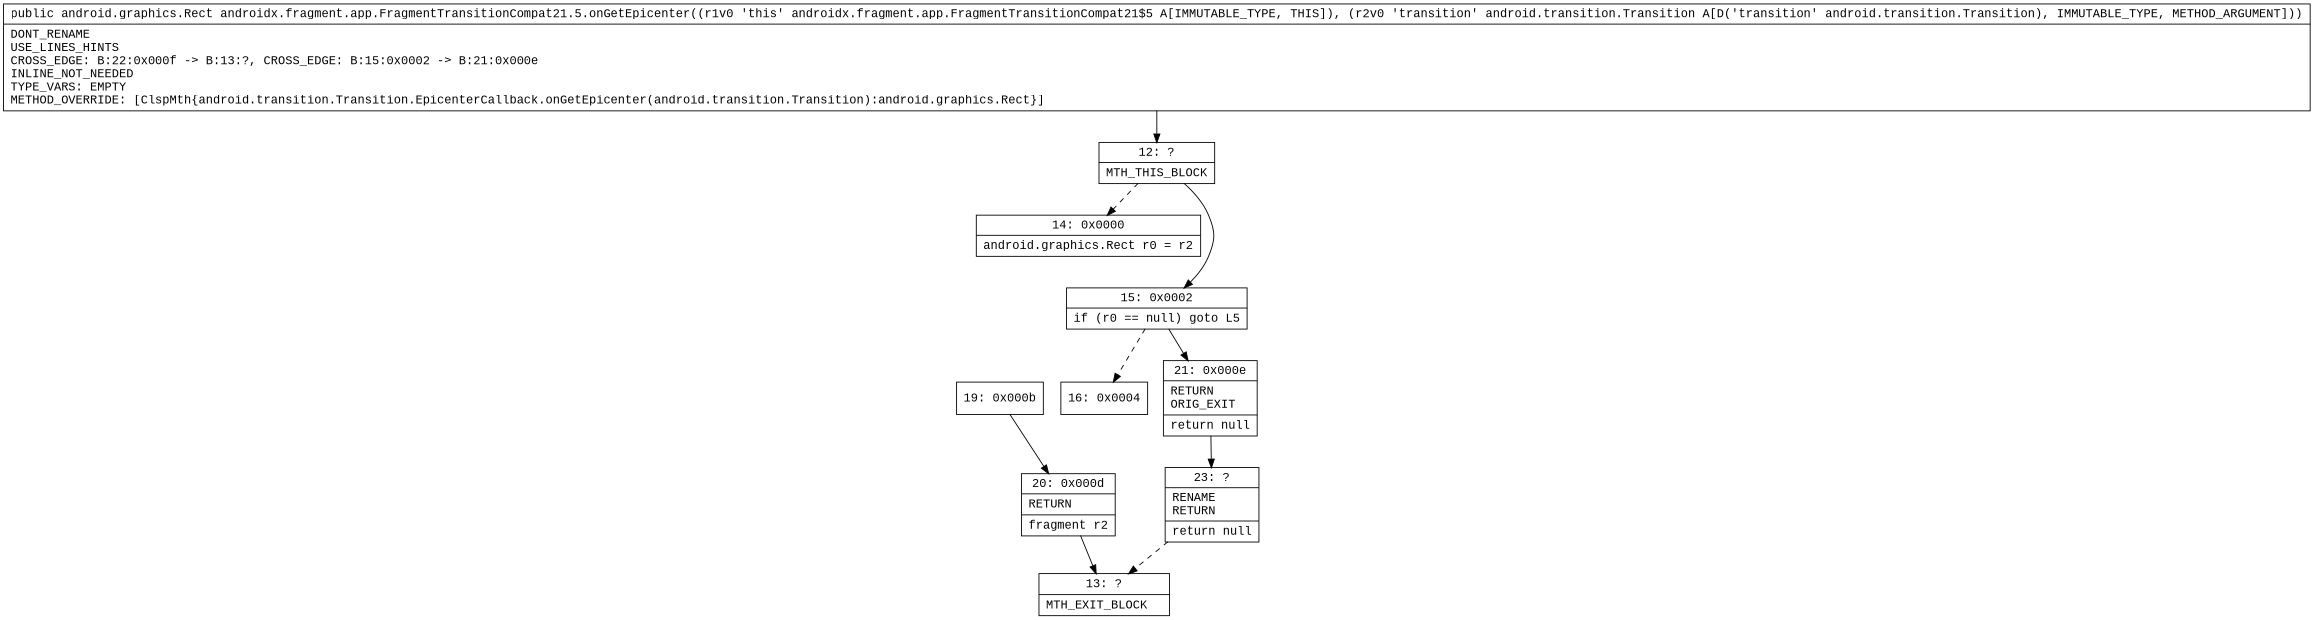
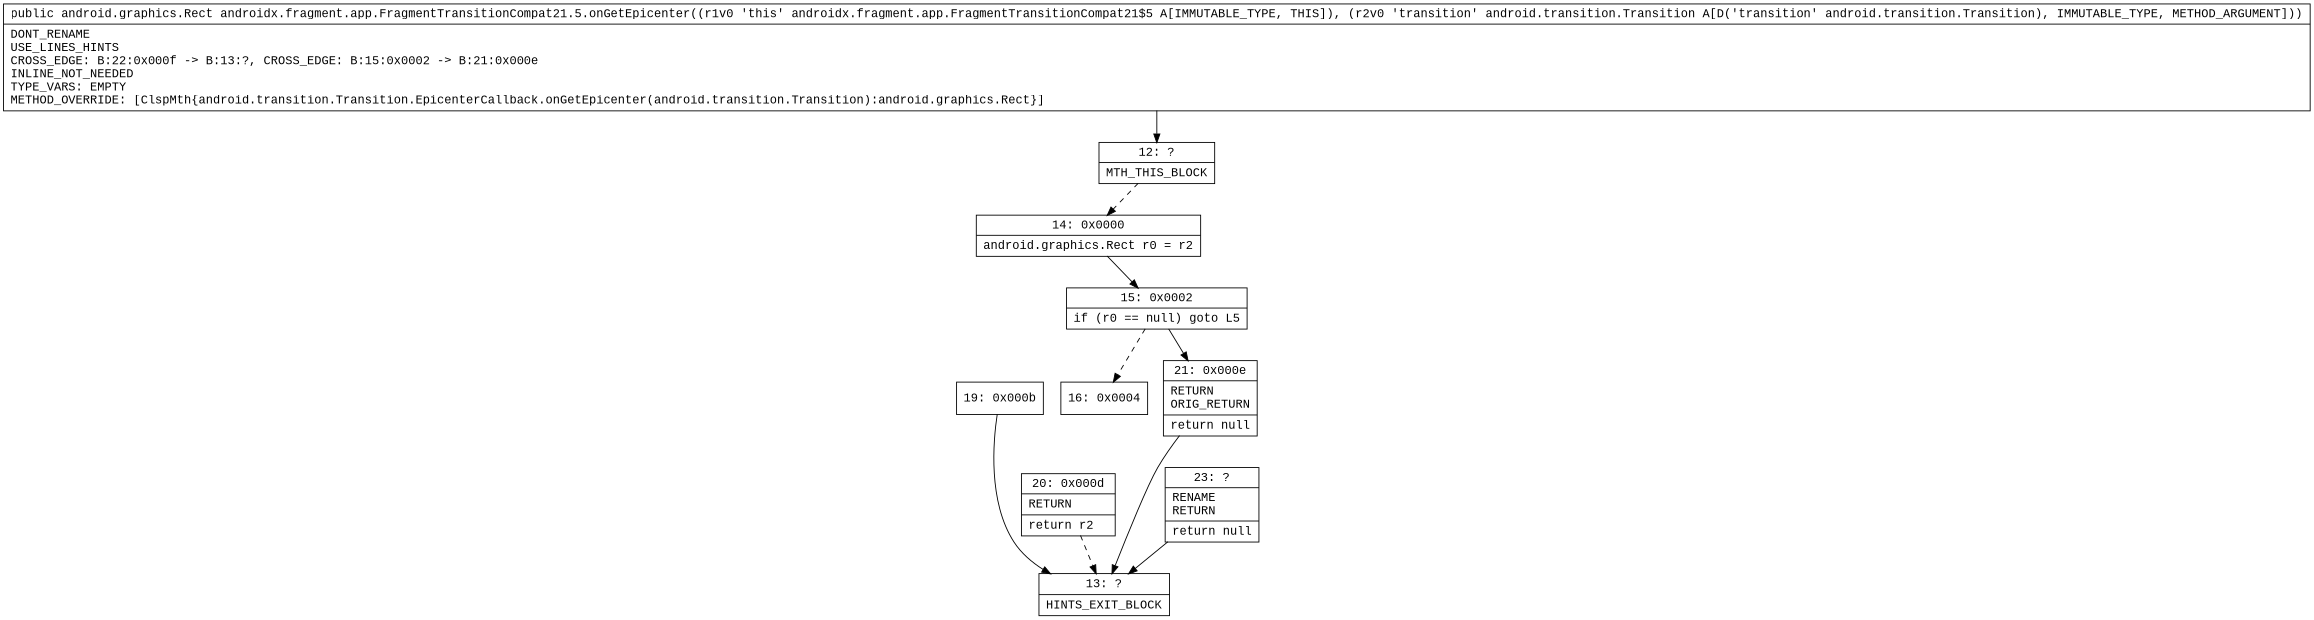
(1213, 231) -> (1120, 269)
(1203, 404) -> (1210, 404)
(1027, 440) -> (998, 500)
(1211, 447) -> (1143, 498)
(1068, 525) -> (1061, 525)
(1087, 551) -> (1087, 551)
(1152, 555) -> (1152, 555)
(1097, 605) -> (1104, 605)
